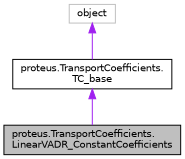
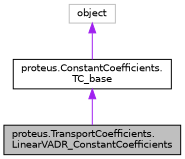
(92, 74) -> (92, 74)
